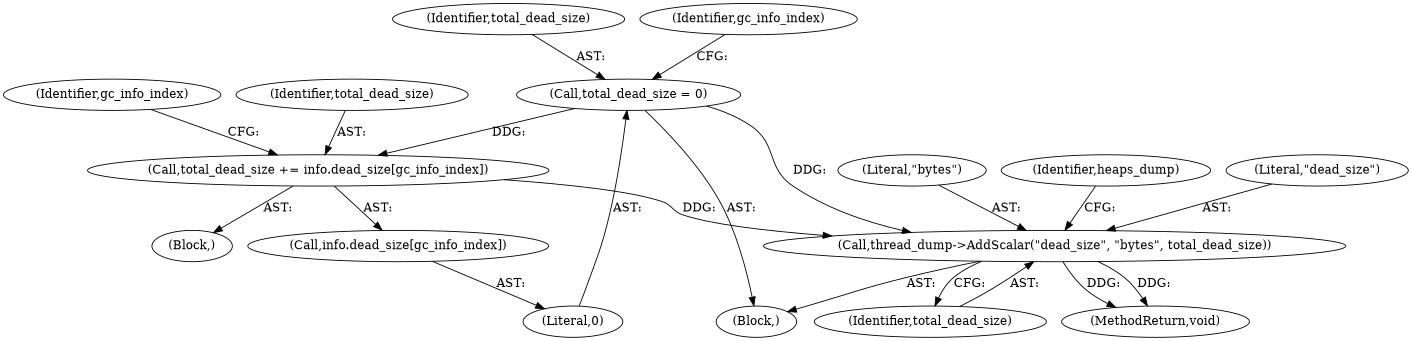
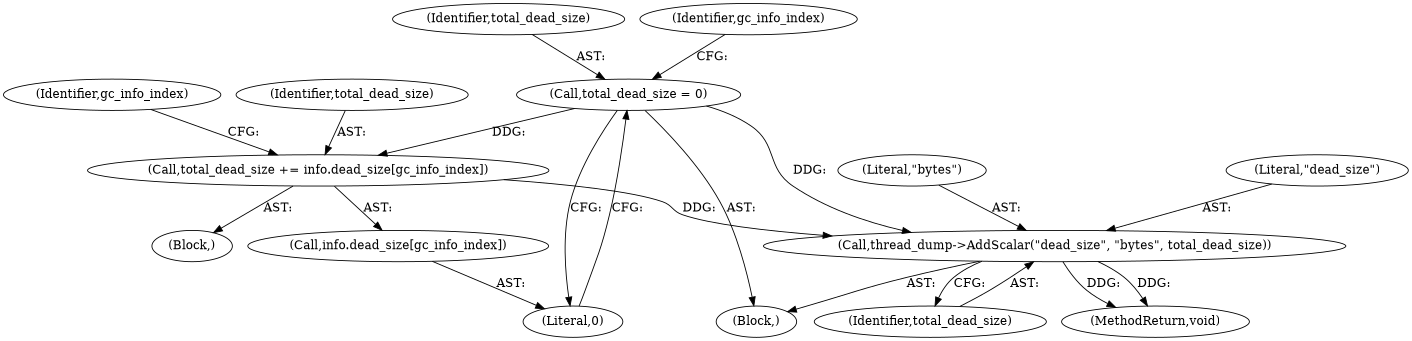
(1106, 170) -> none
none -> (571, 198)
(629, 208) -> (629, 208)
